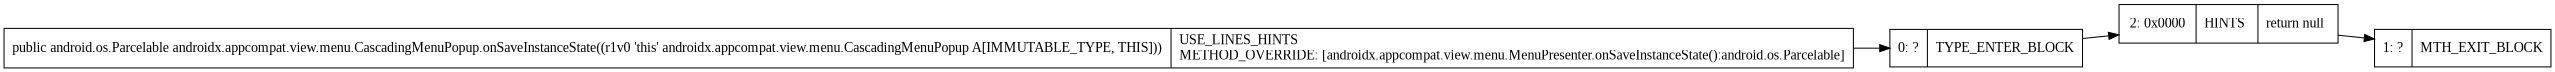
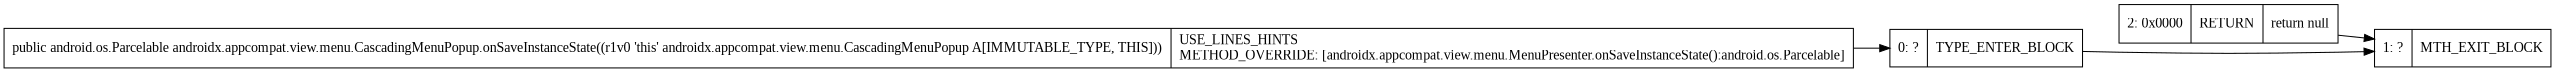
(2224, 23) -> (2227, 23)
(2096, 37) -> (2223, 53)
